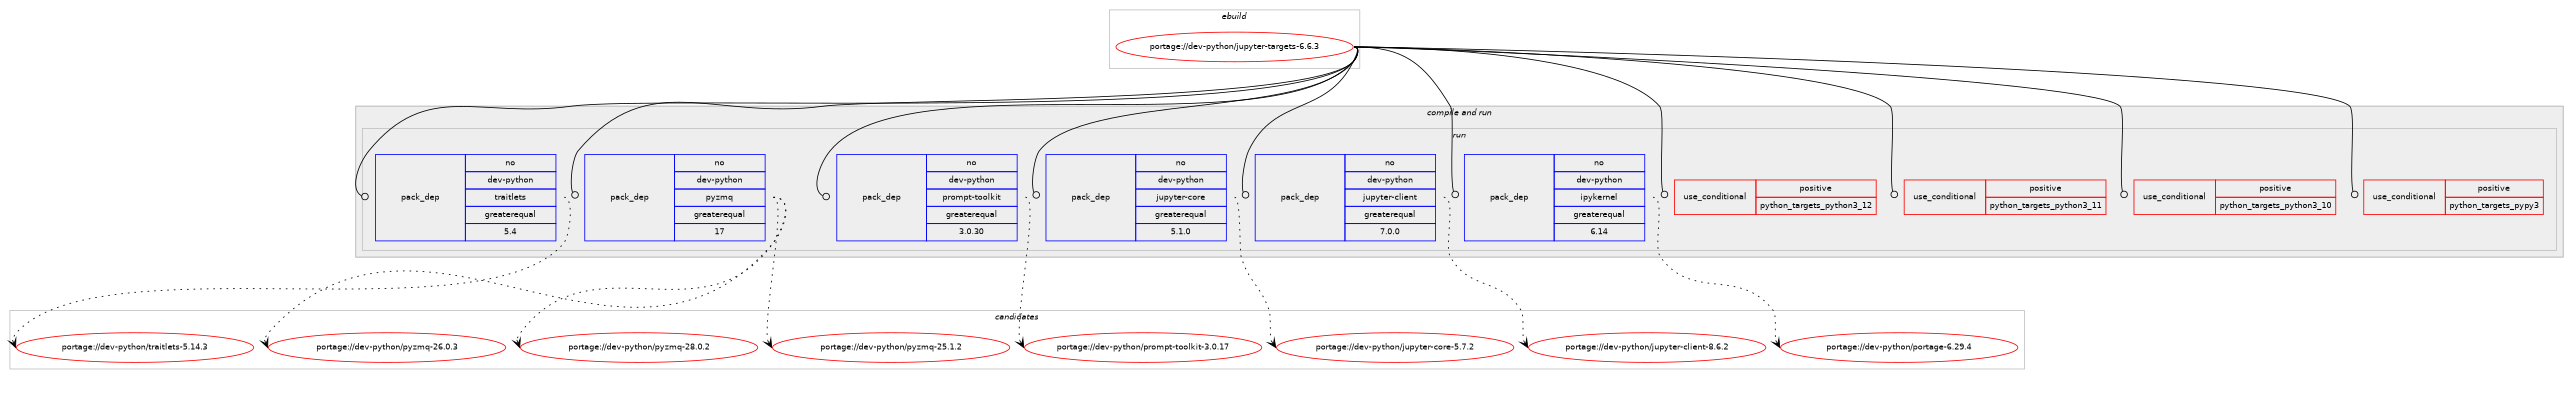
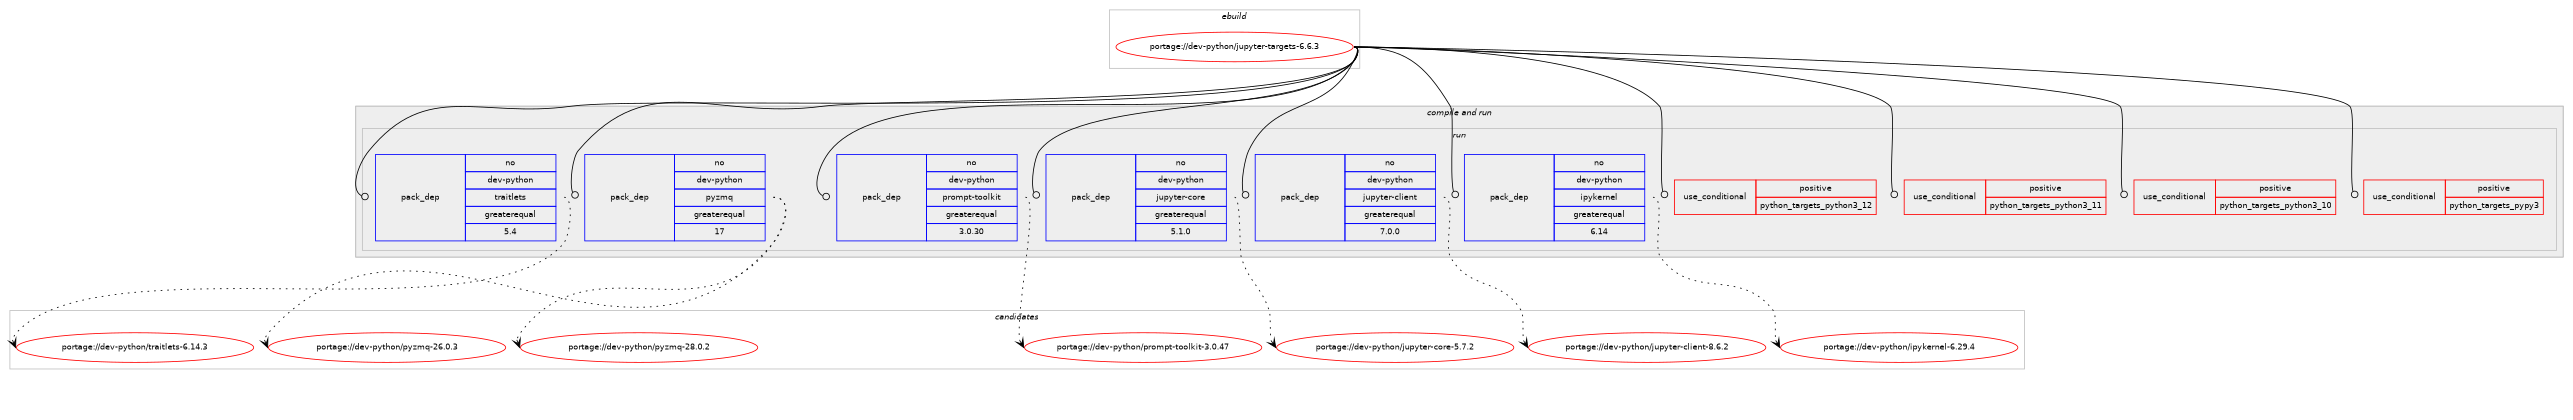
(135, 348) -> (135, 348)
(891, 348) -> none
(1143, 348) -> (1143, 348)
(1899, 348) -> (1899, 348)
